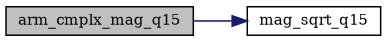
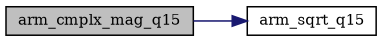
(314, 21) -> (312, 21)
